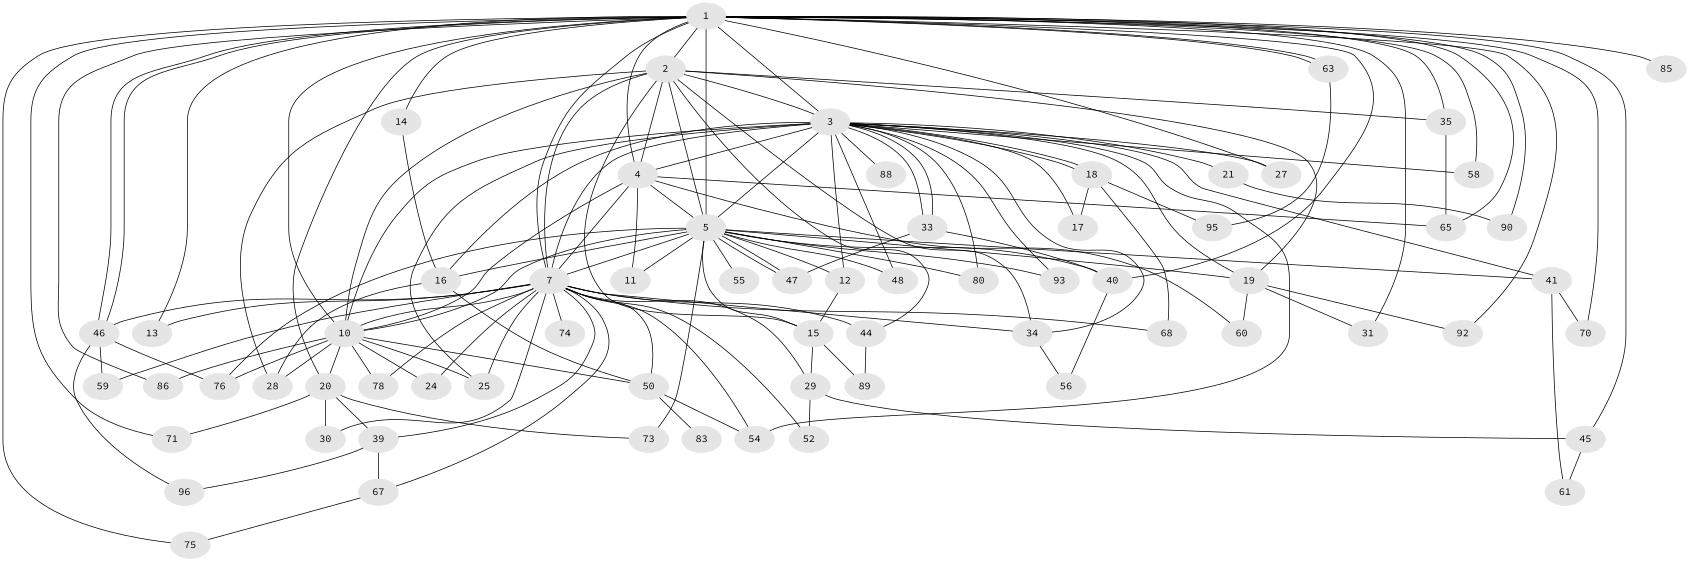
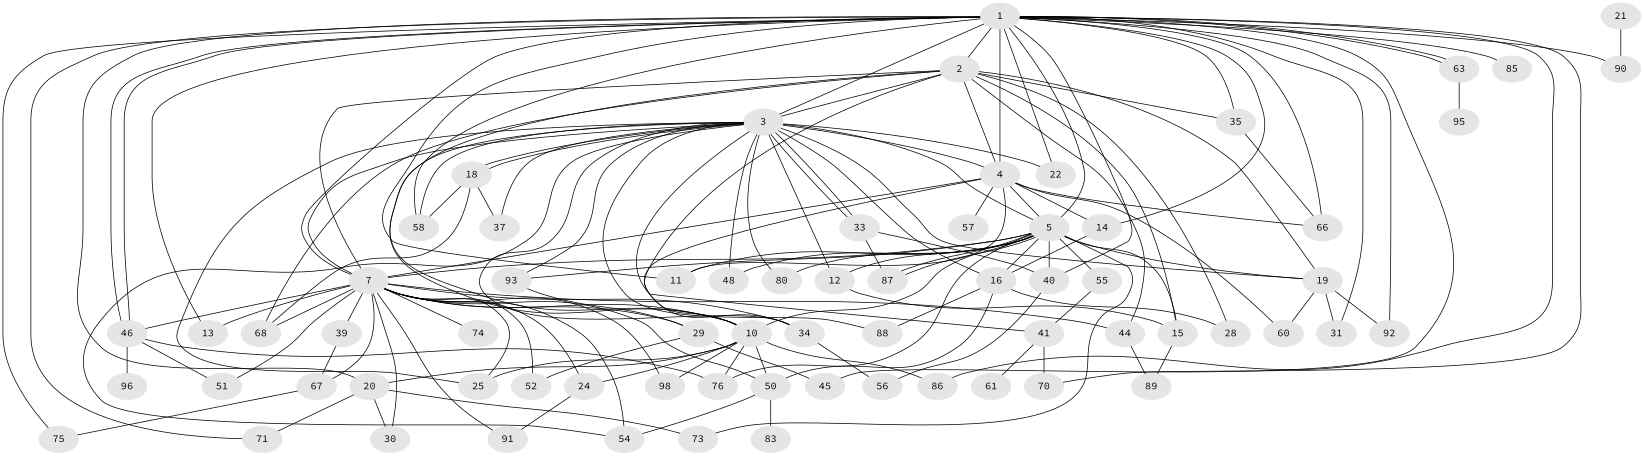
(370, 60) -> (504, 81)
(1033, 134) -> none
(686, 148) -> (382, 172)
(1281, 175) -> (1056, 175)
(1150, 200) -> (445, 201)
none -> (1051, 201)
none -> (968, 228)
(1078, 228) -> (500, 228)
(1446, 228) -> (1322, 228)
(1149, 256) -> (1069, 311)
(792, 281) -> (888, 281)
none -> (950, 303)
(812, 360) -> (605, 307)
(306, 362) -> none
(103, 386) -> (222, 386)
(378, 386) -> (665, 386)
(352, 413) -> none
none -> (508, 439)
(1575, 466) -> none
(284, 472) -> none
